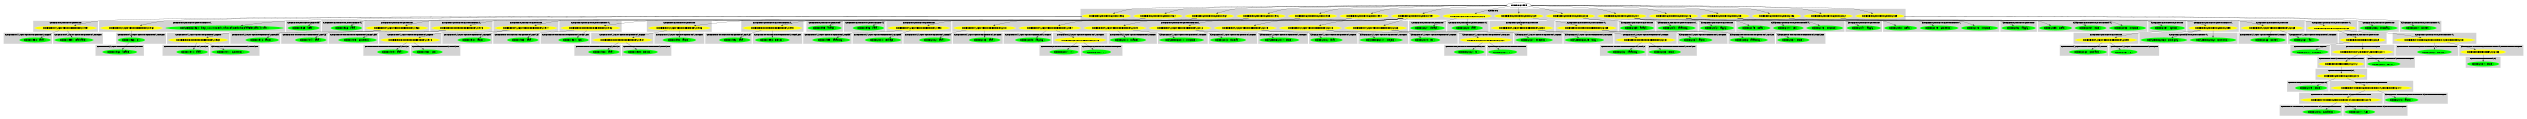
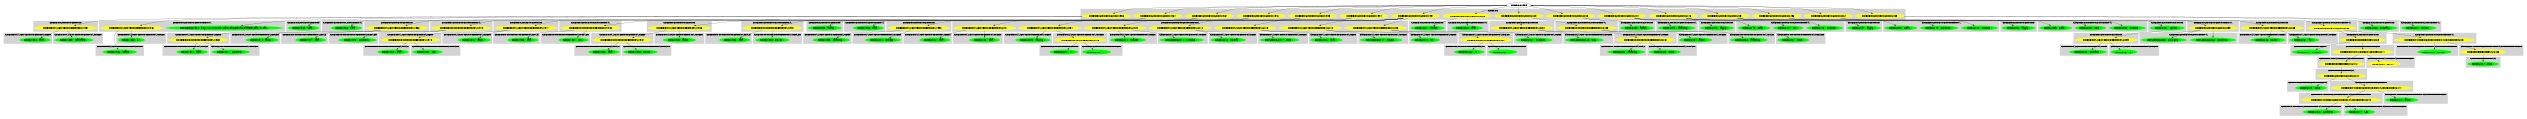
(1573, 7) -> (1573, 7)
(126, 46) -> (114, 39)
(2384, 64) -> (2384, 64)
